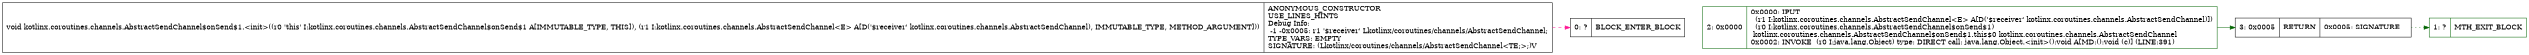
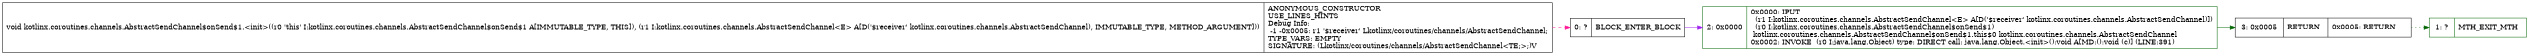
(2366, 27) -> (2367, 27)
(2488, 27) -> (2488, 27)
none -> (1691, 28)
